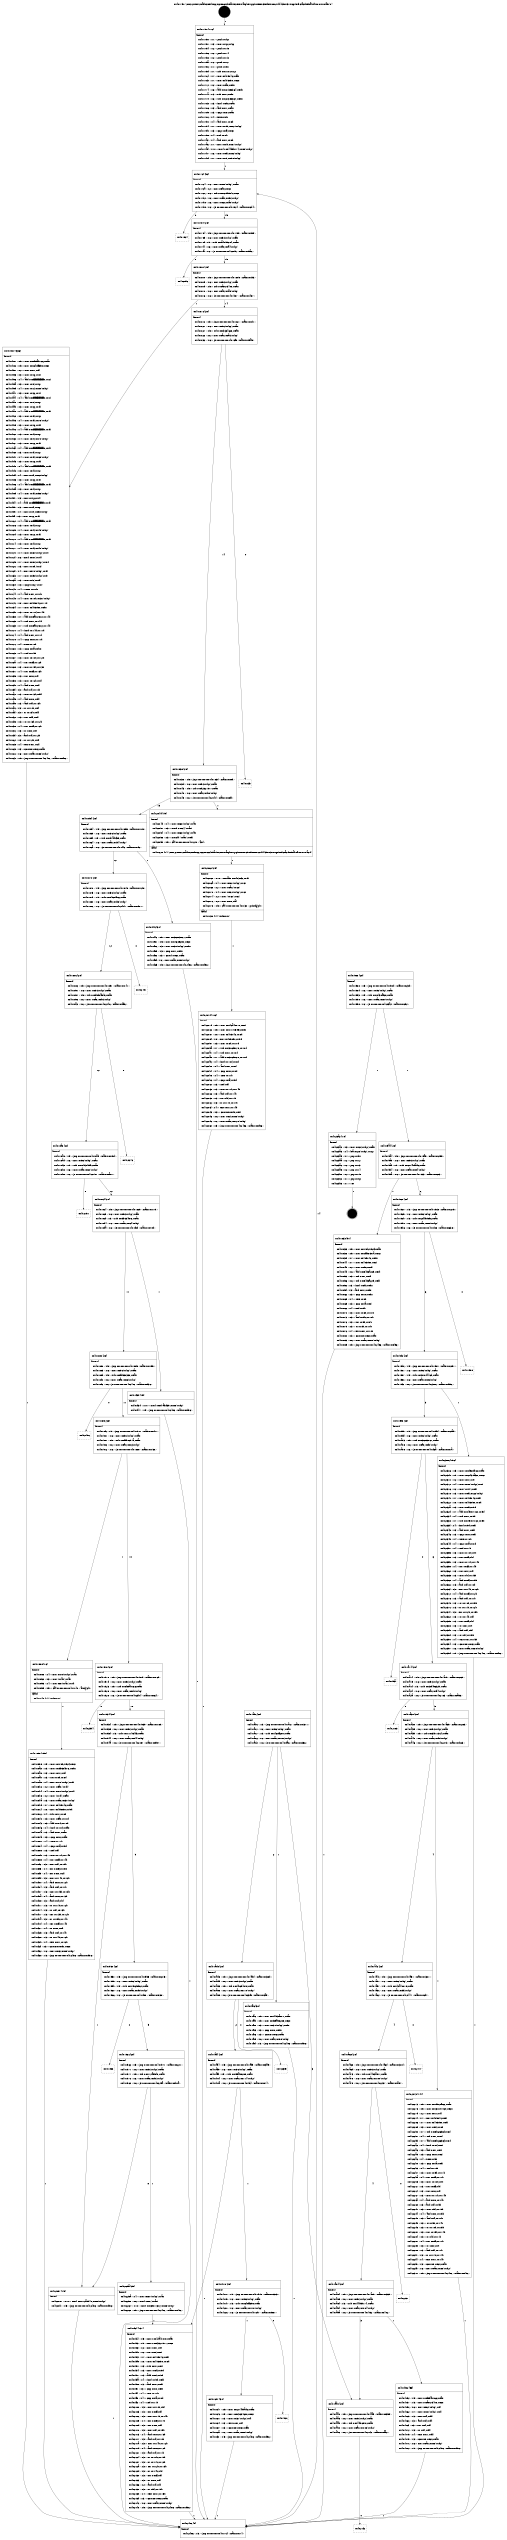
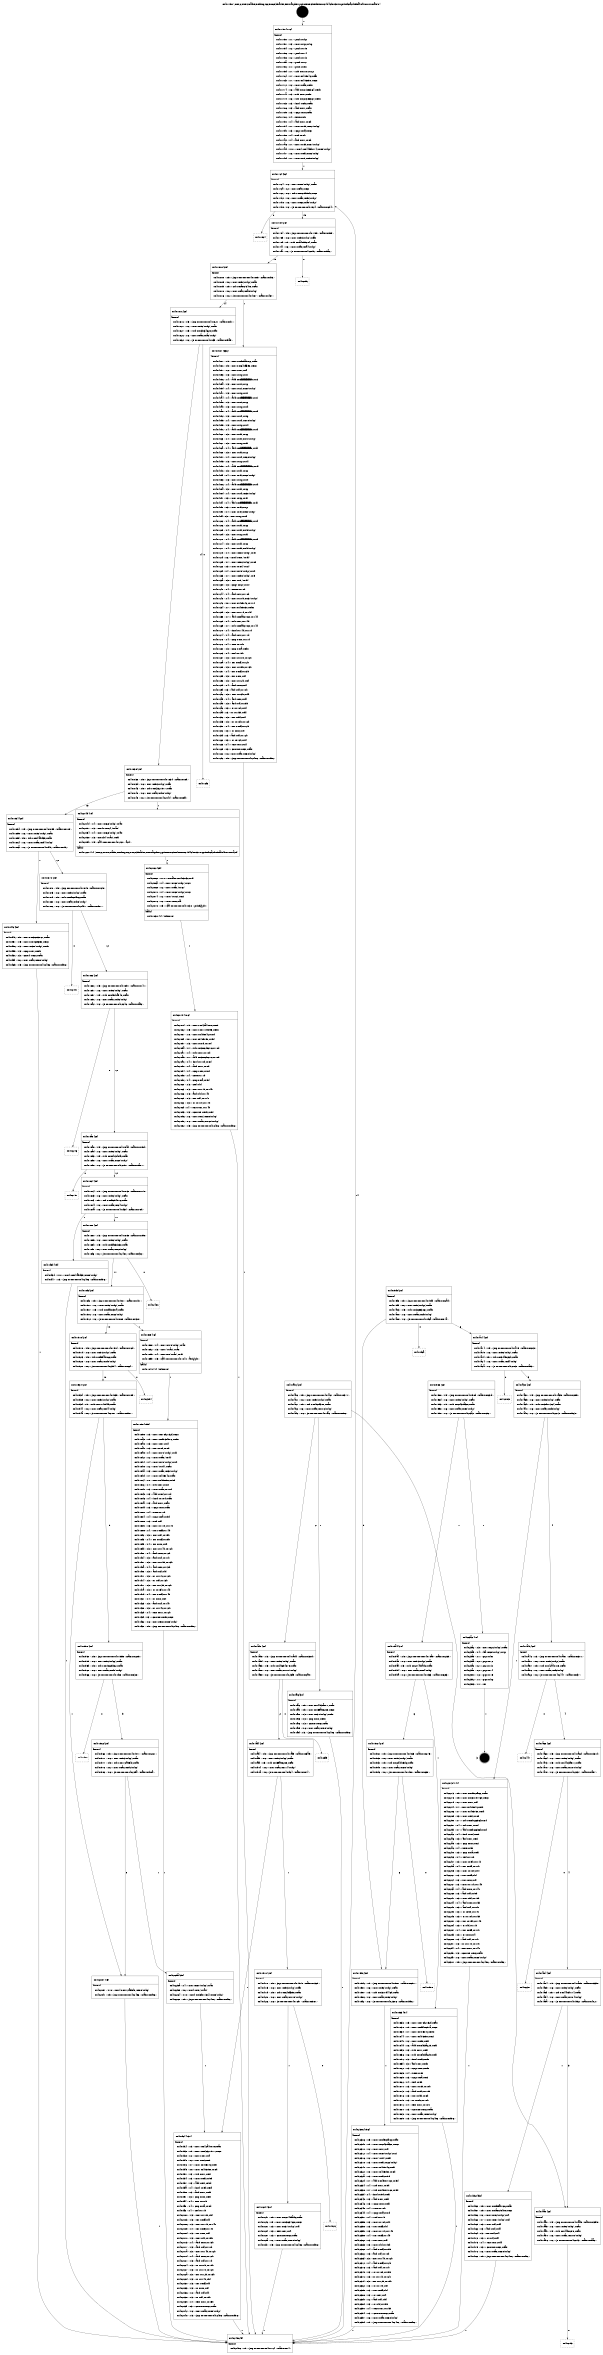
(424, 1402) -> (362, 1639)
